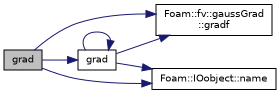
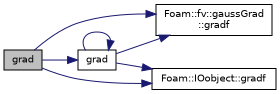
(214, 79) -> (214, 79)
